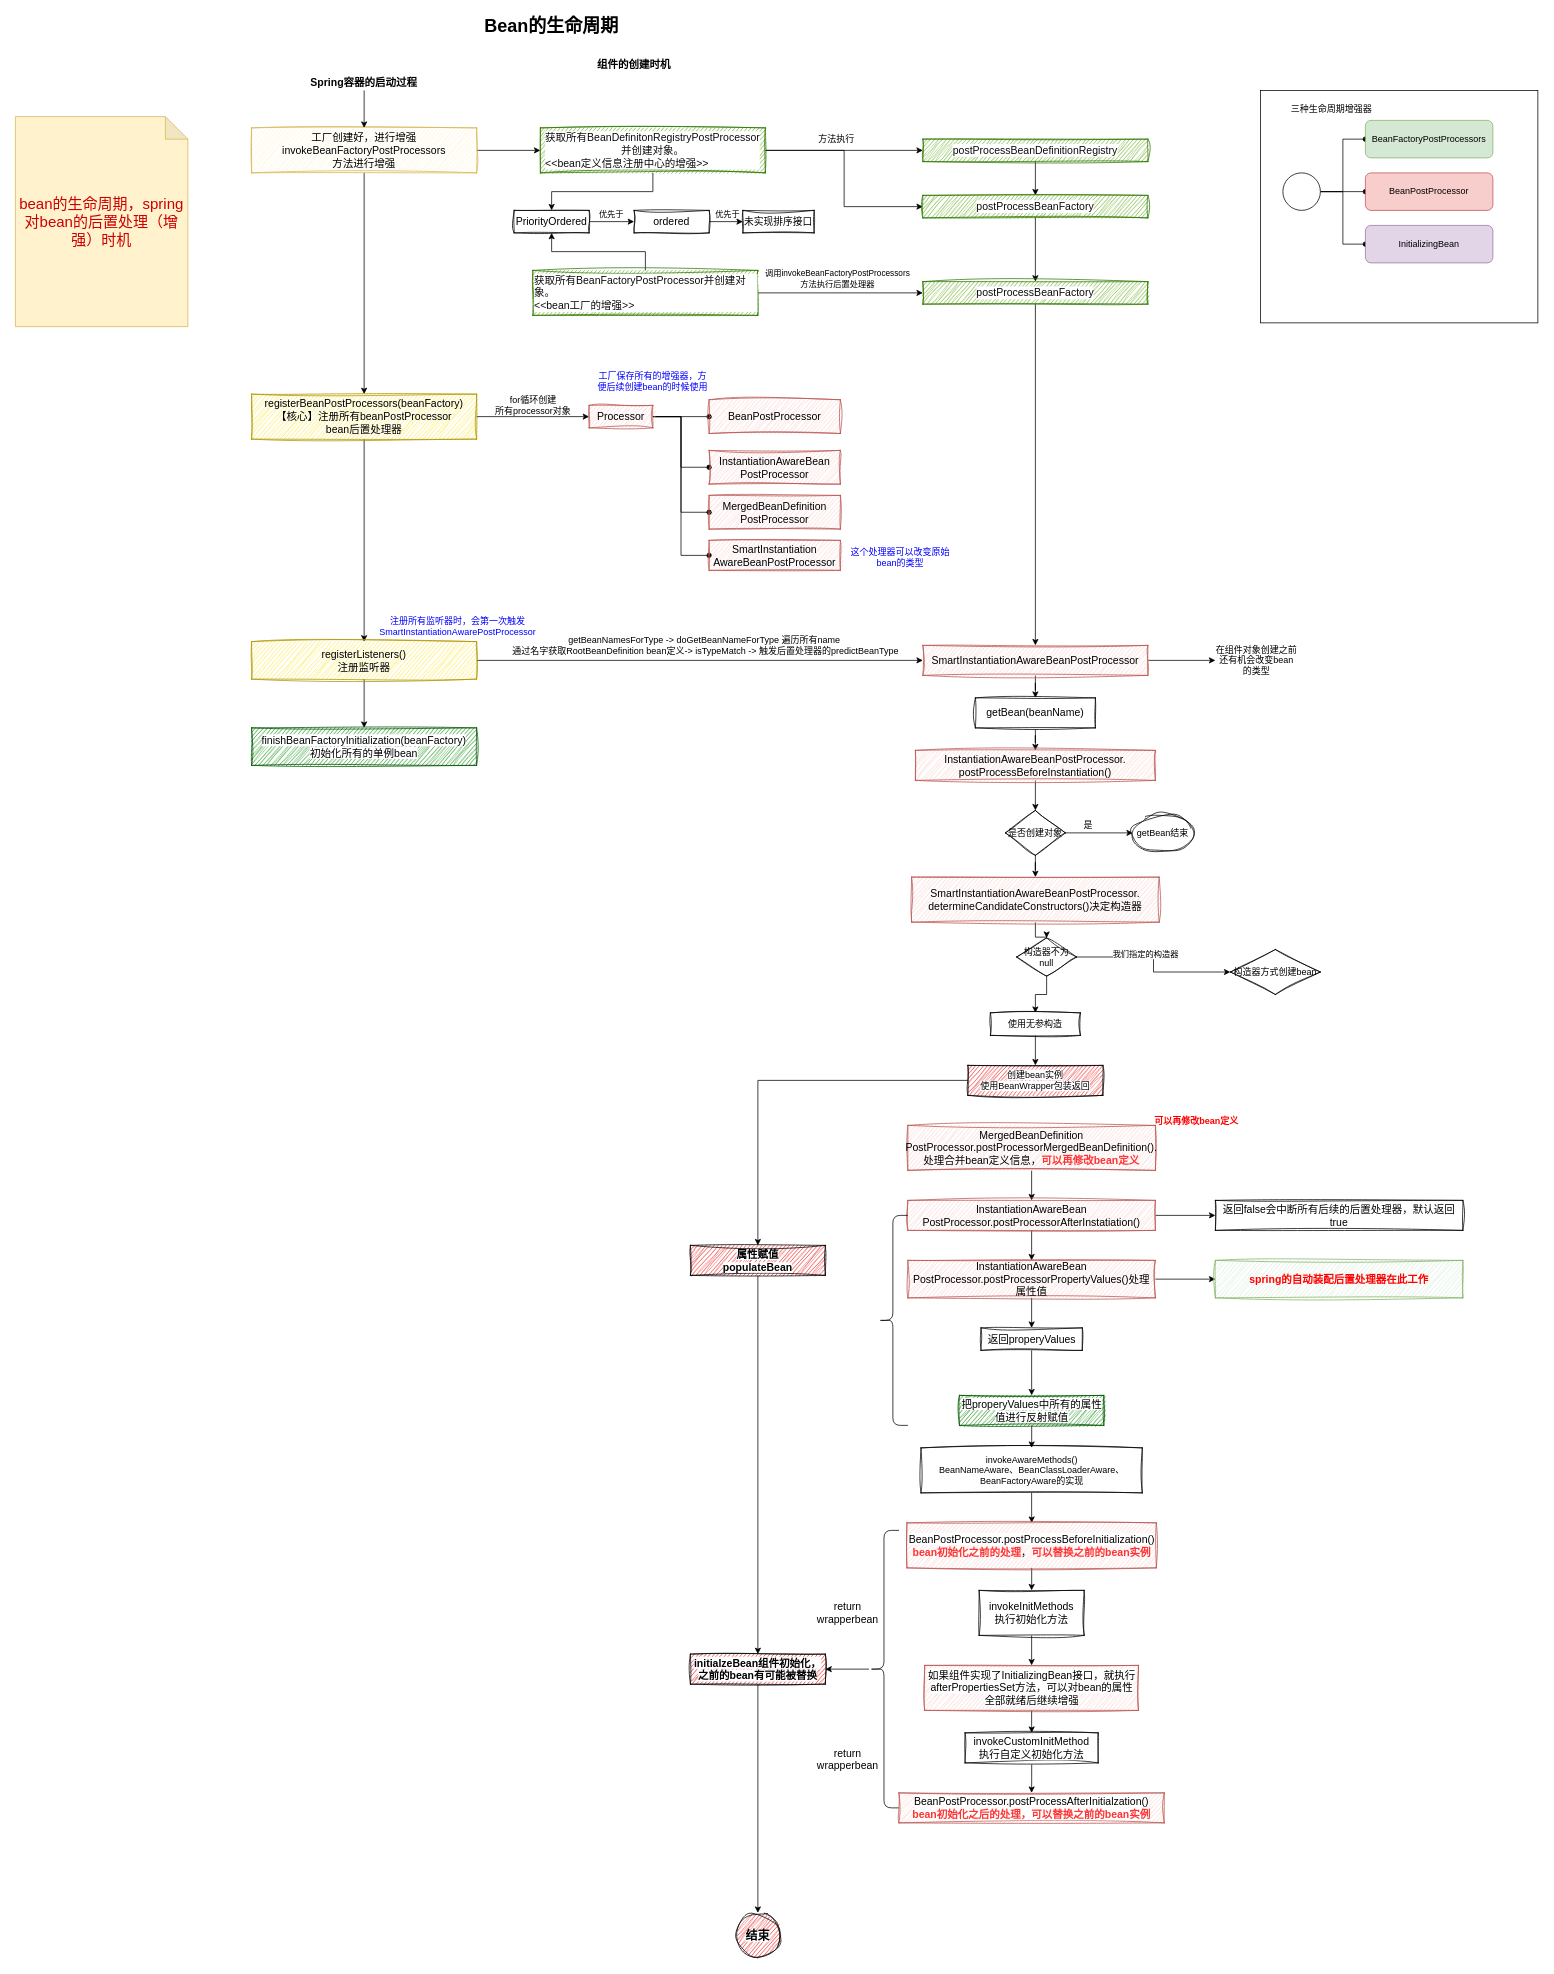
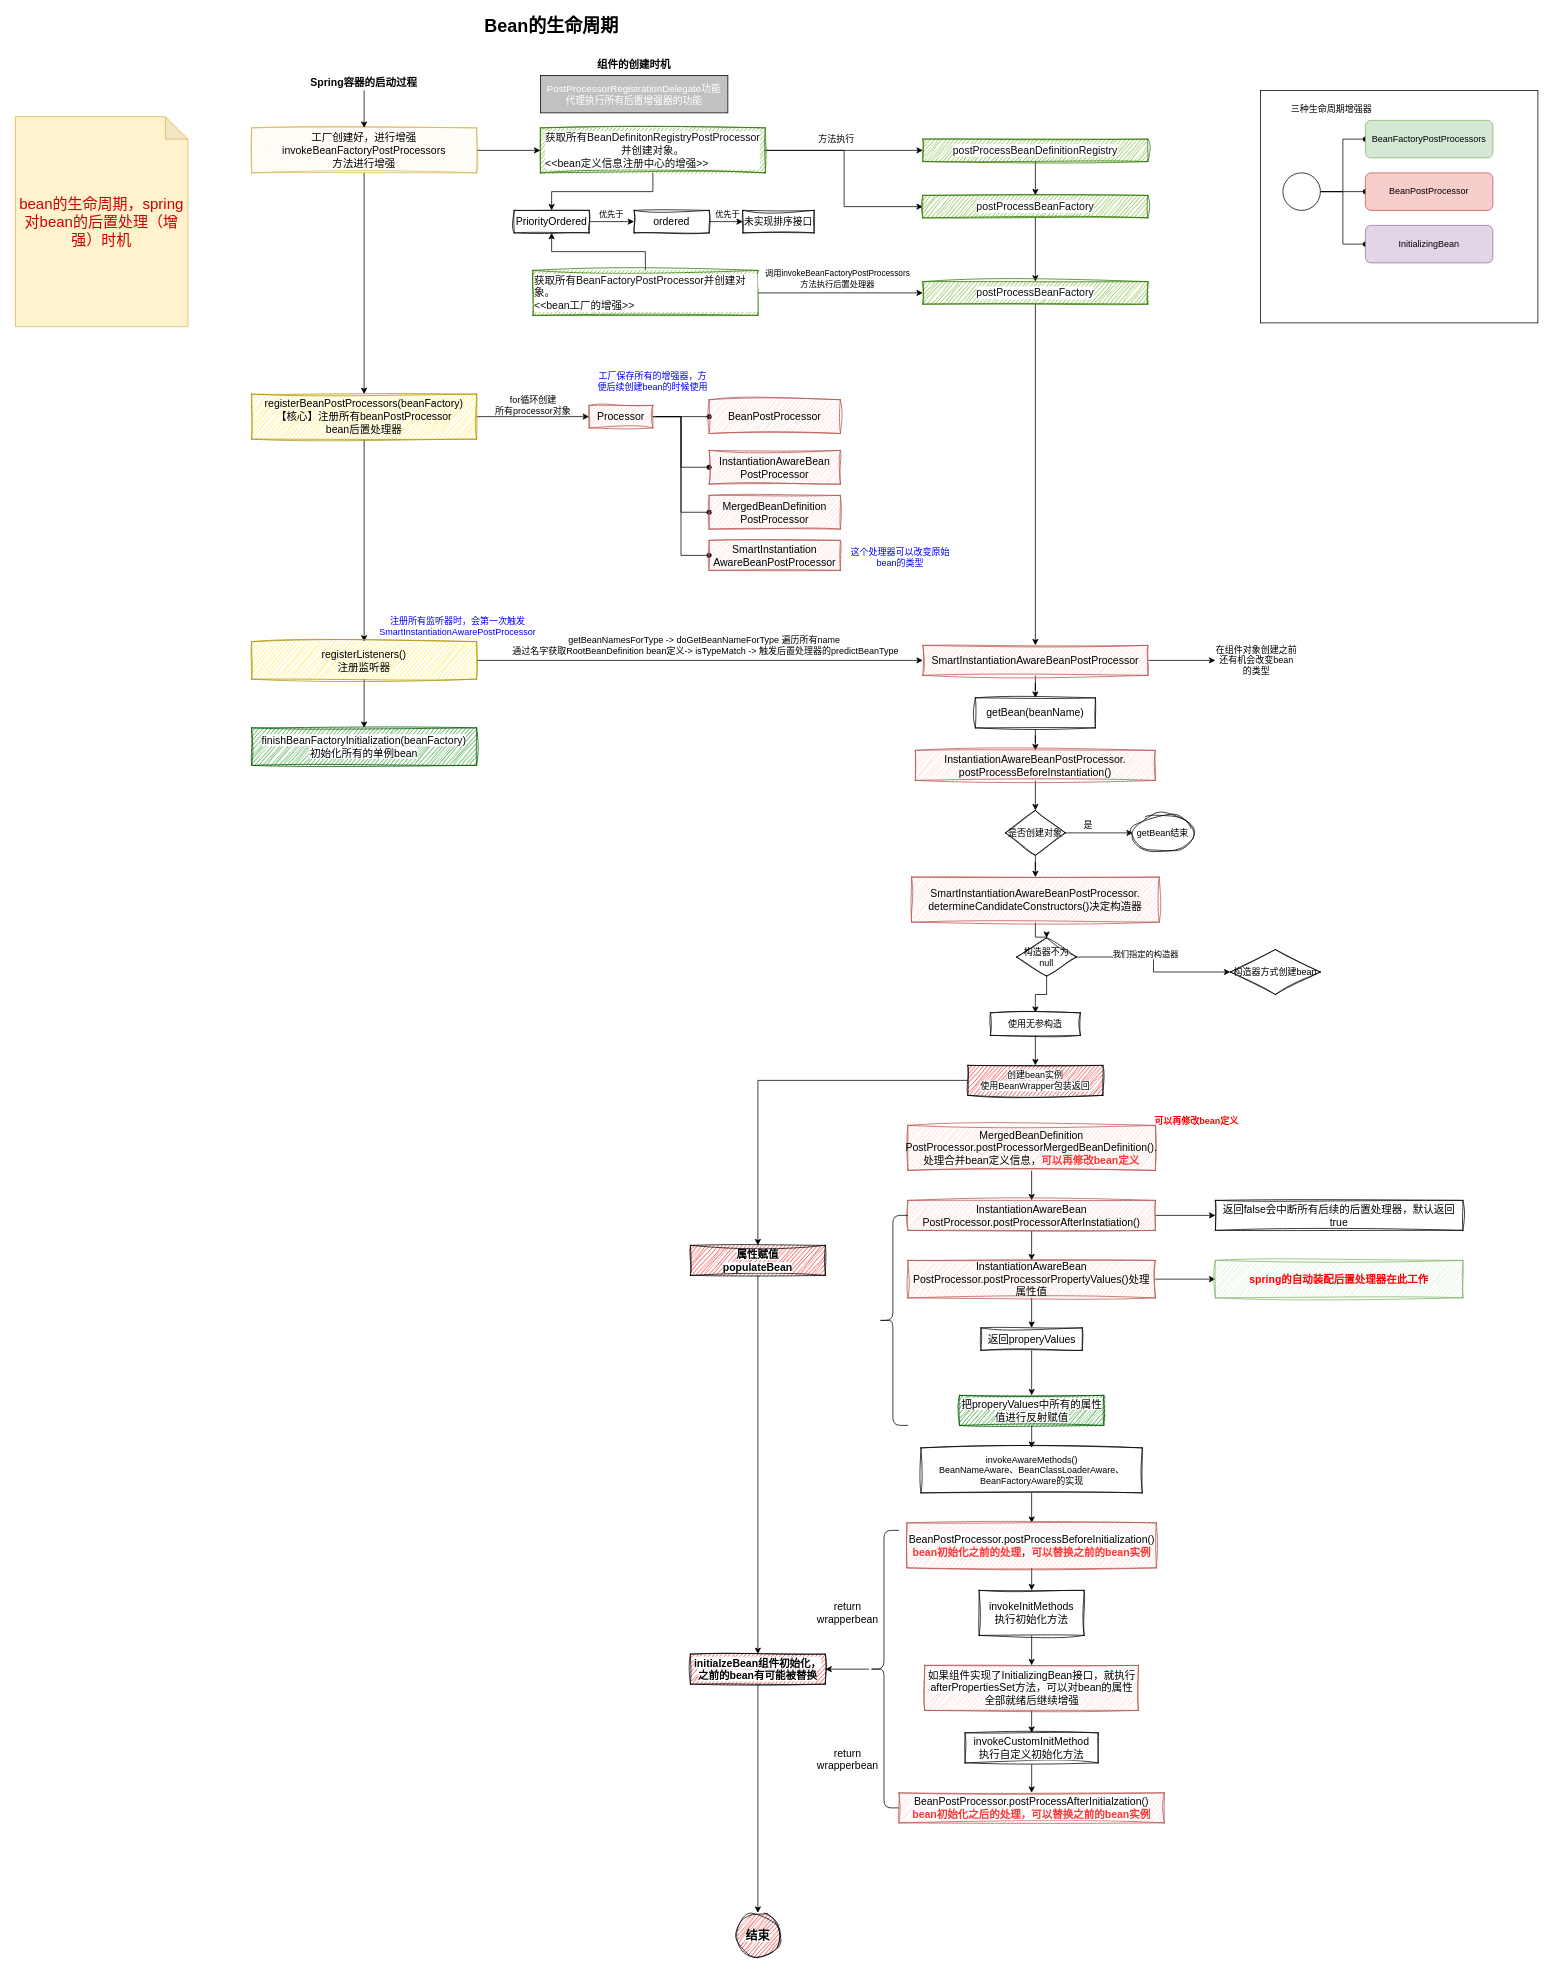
none -> (634, 94)
